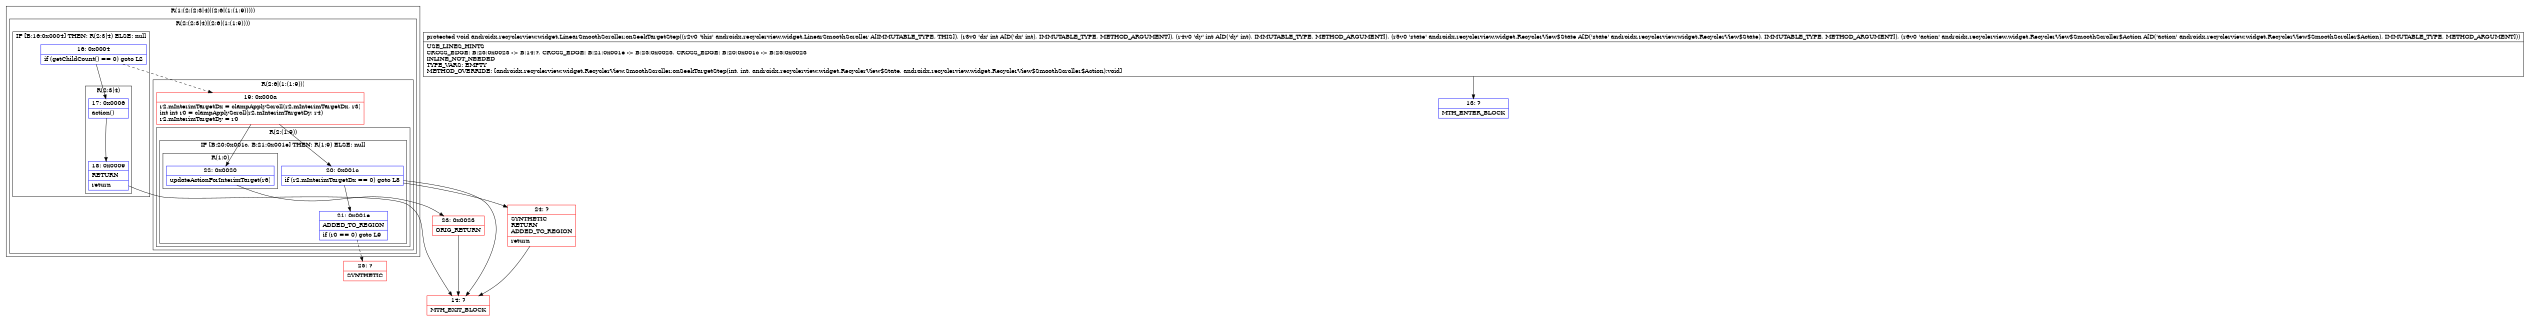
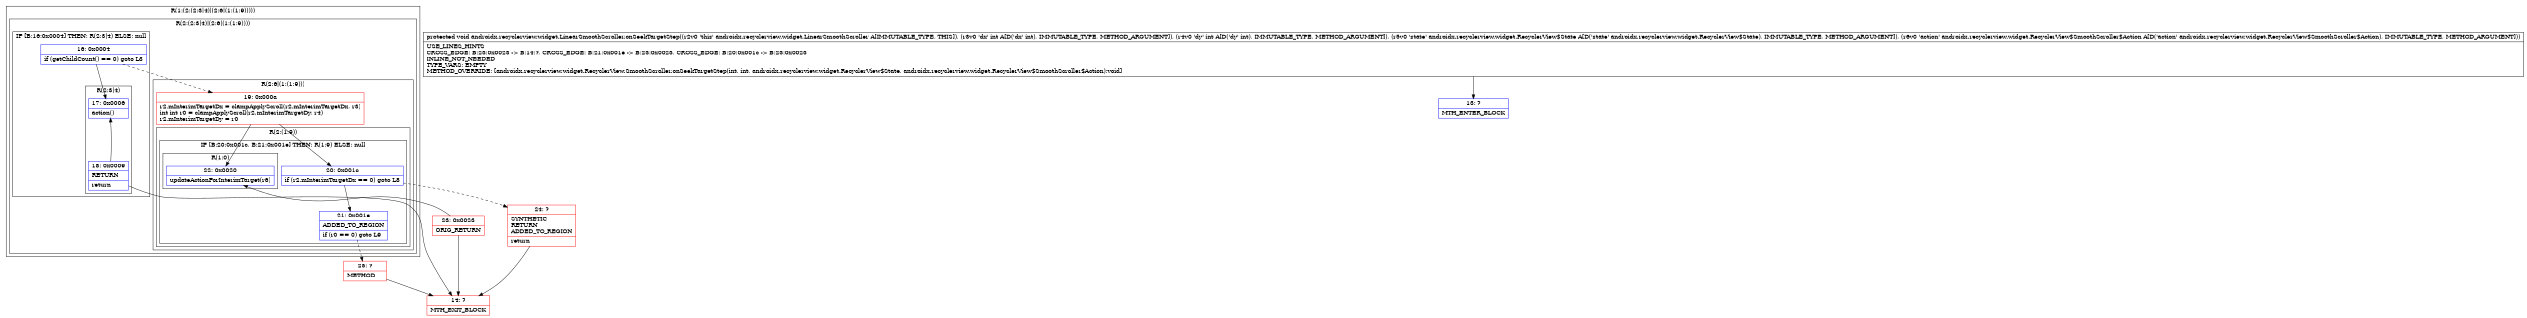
(94, 59) -> (94, 59)
(106, 138) -> (111, 142)
(454, 192) -> (454, 192)
(334, 200) -> (339, 200)
(490, 208) -> (408, 287)
(365, 276) -> (361, 276)
